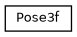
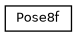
(38, 19) -> (38, 19)
